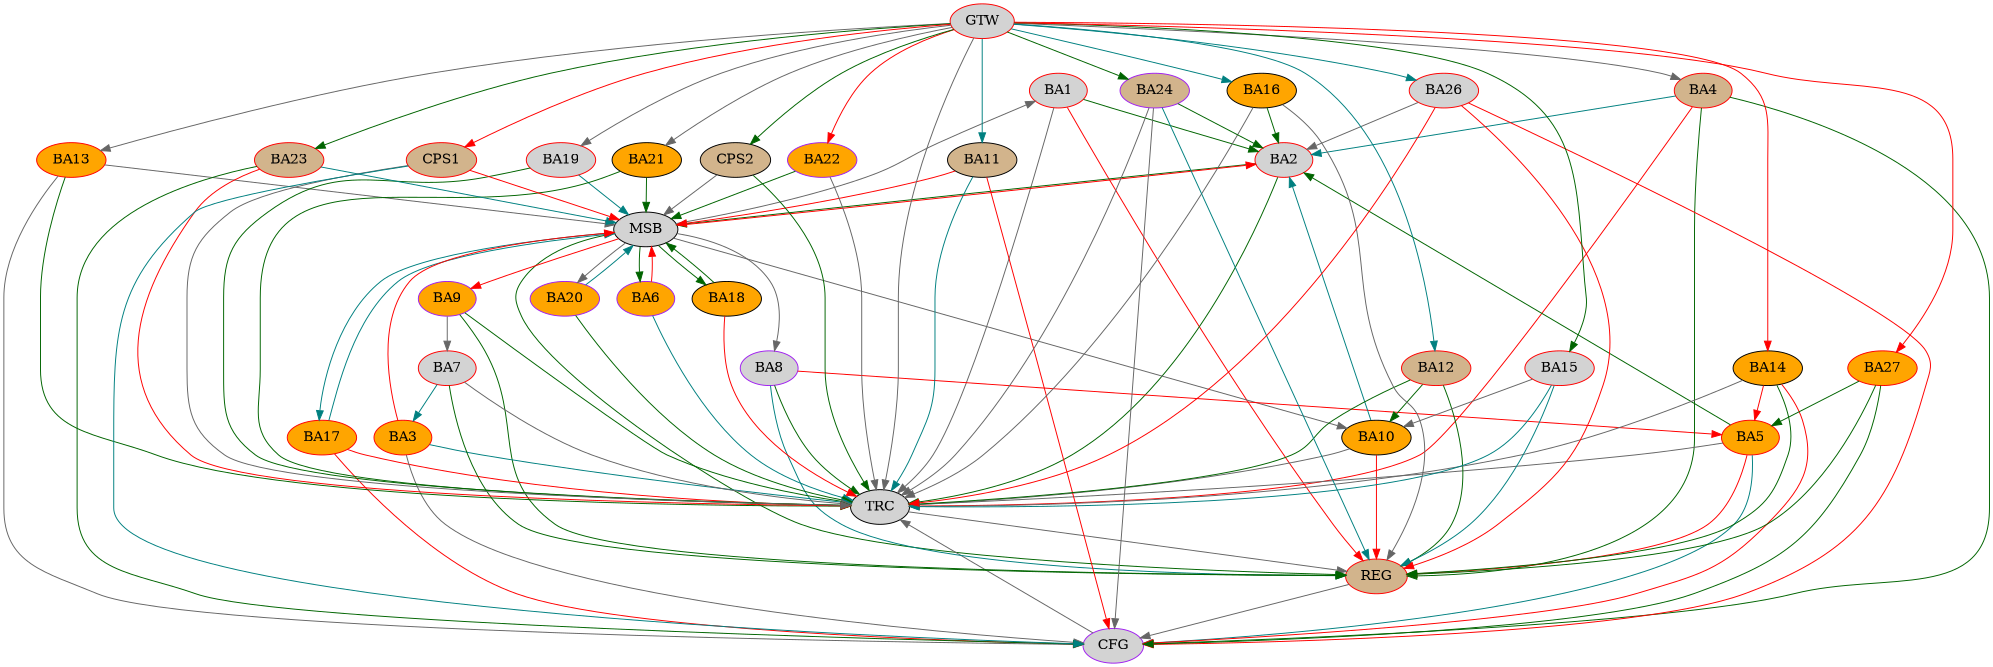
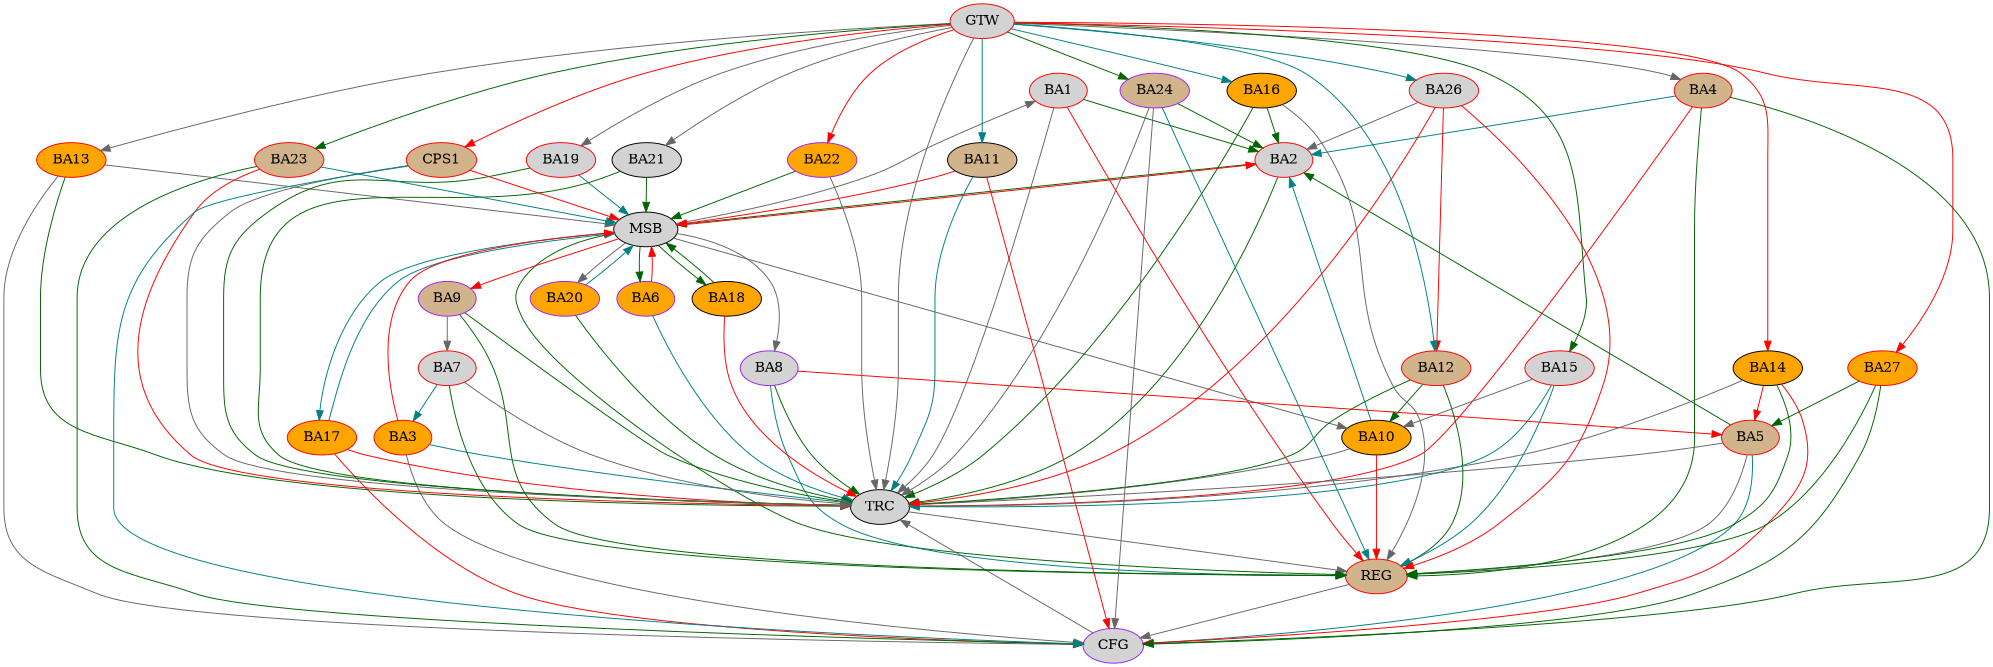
(647, 160) -> (647, 160)
(735, 160) -> none
(447, 299) -> (447, 299)
(1108, 324) -> (1108, 324)
(1750, 438) -> (1750, 438)
(1853, 530) -> (1440, 224)
(1696, 531) -> (1696, 531)
